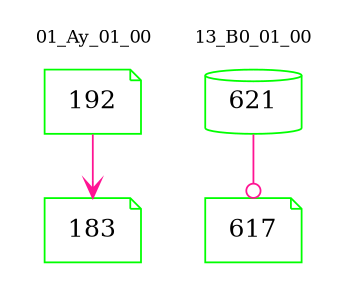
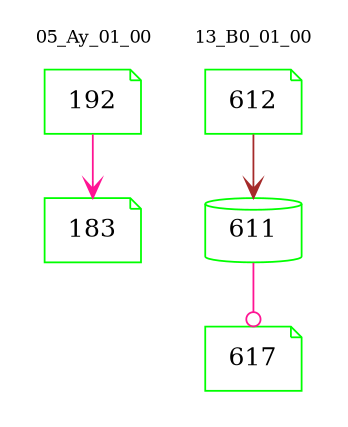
(94, 38) -> (94, 38)
none -> (253, 102)
(253, 102) -> (253, 230)
